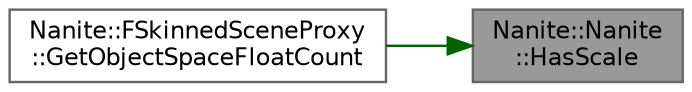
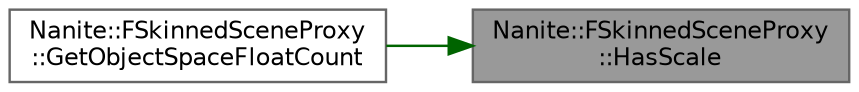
(578, 46) -> (661, 46)
